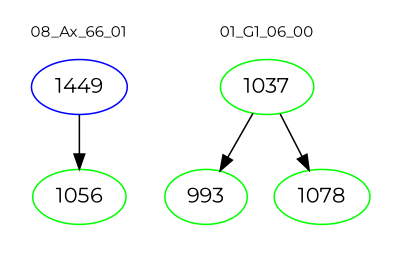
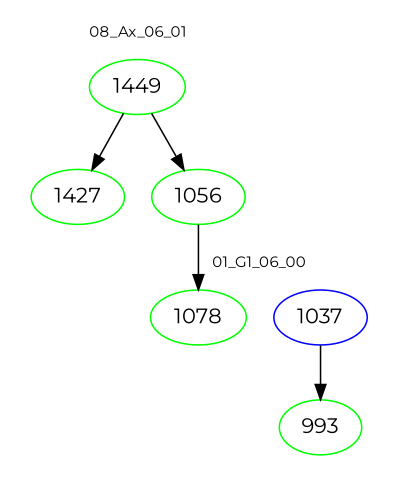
(79, 33) -> (138, 33)
(79, 87) -> (137, 87)
(267, 87) -> (321, 317)
(291, 135) -> (198, 258)
none -> (78, 197)
